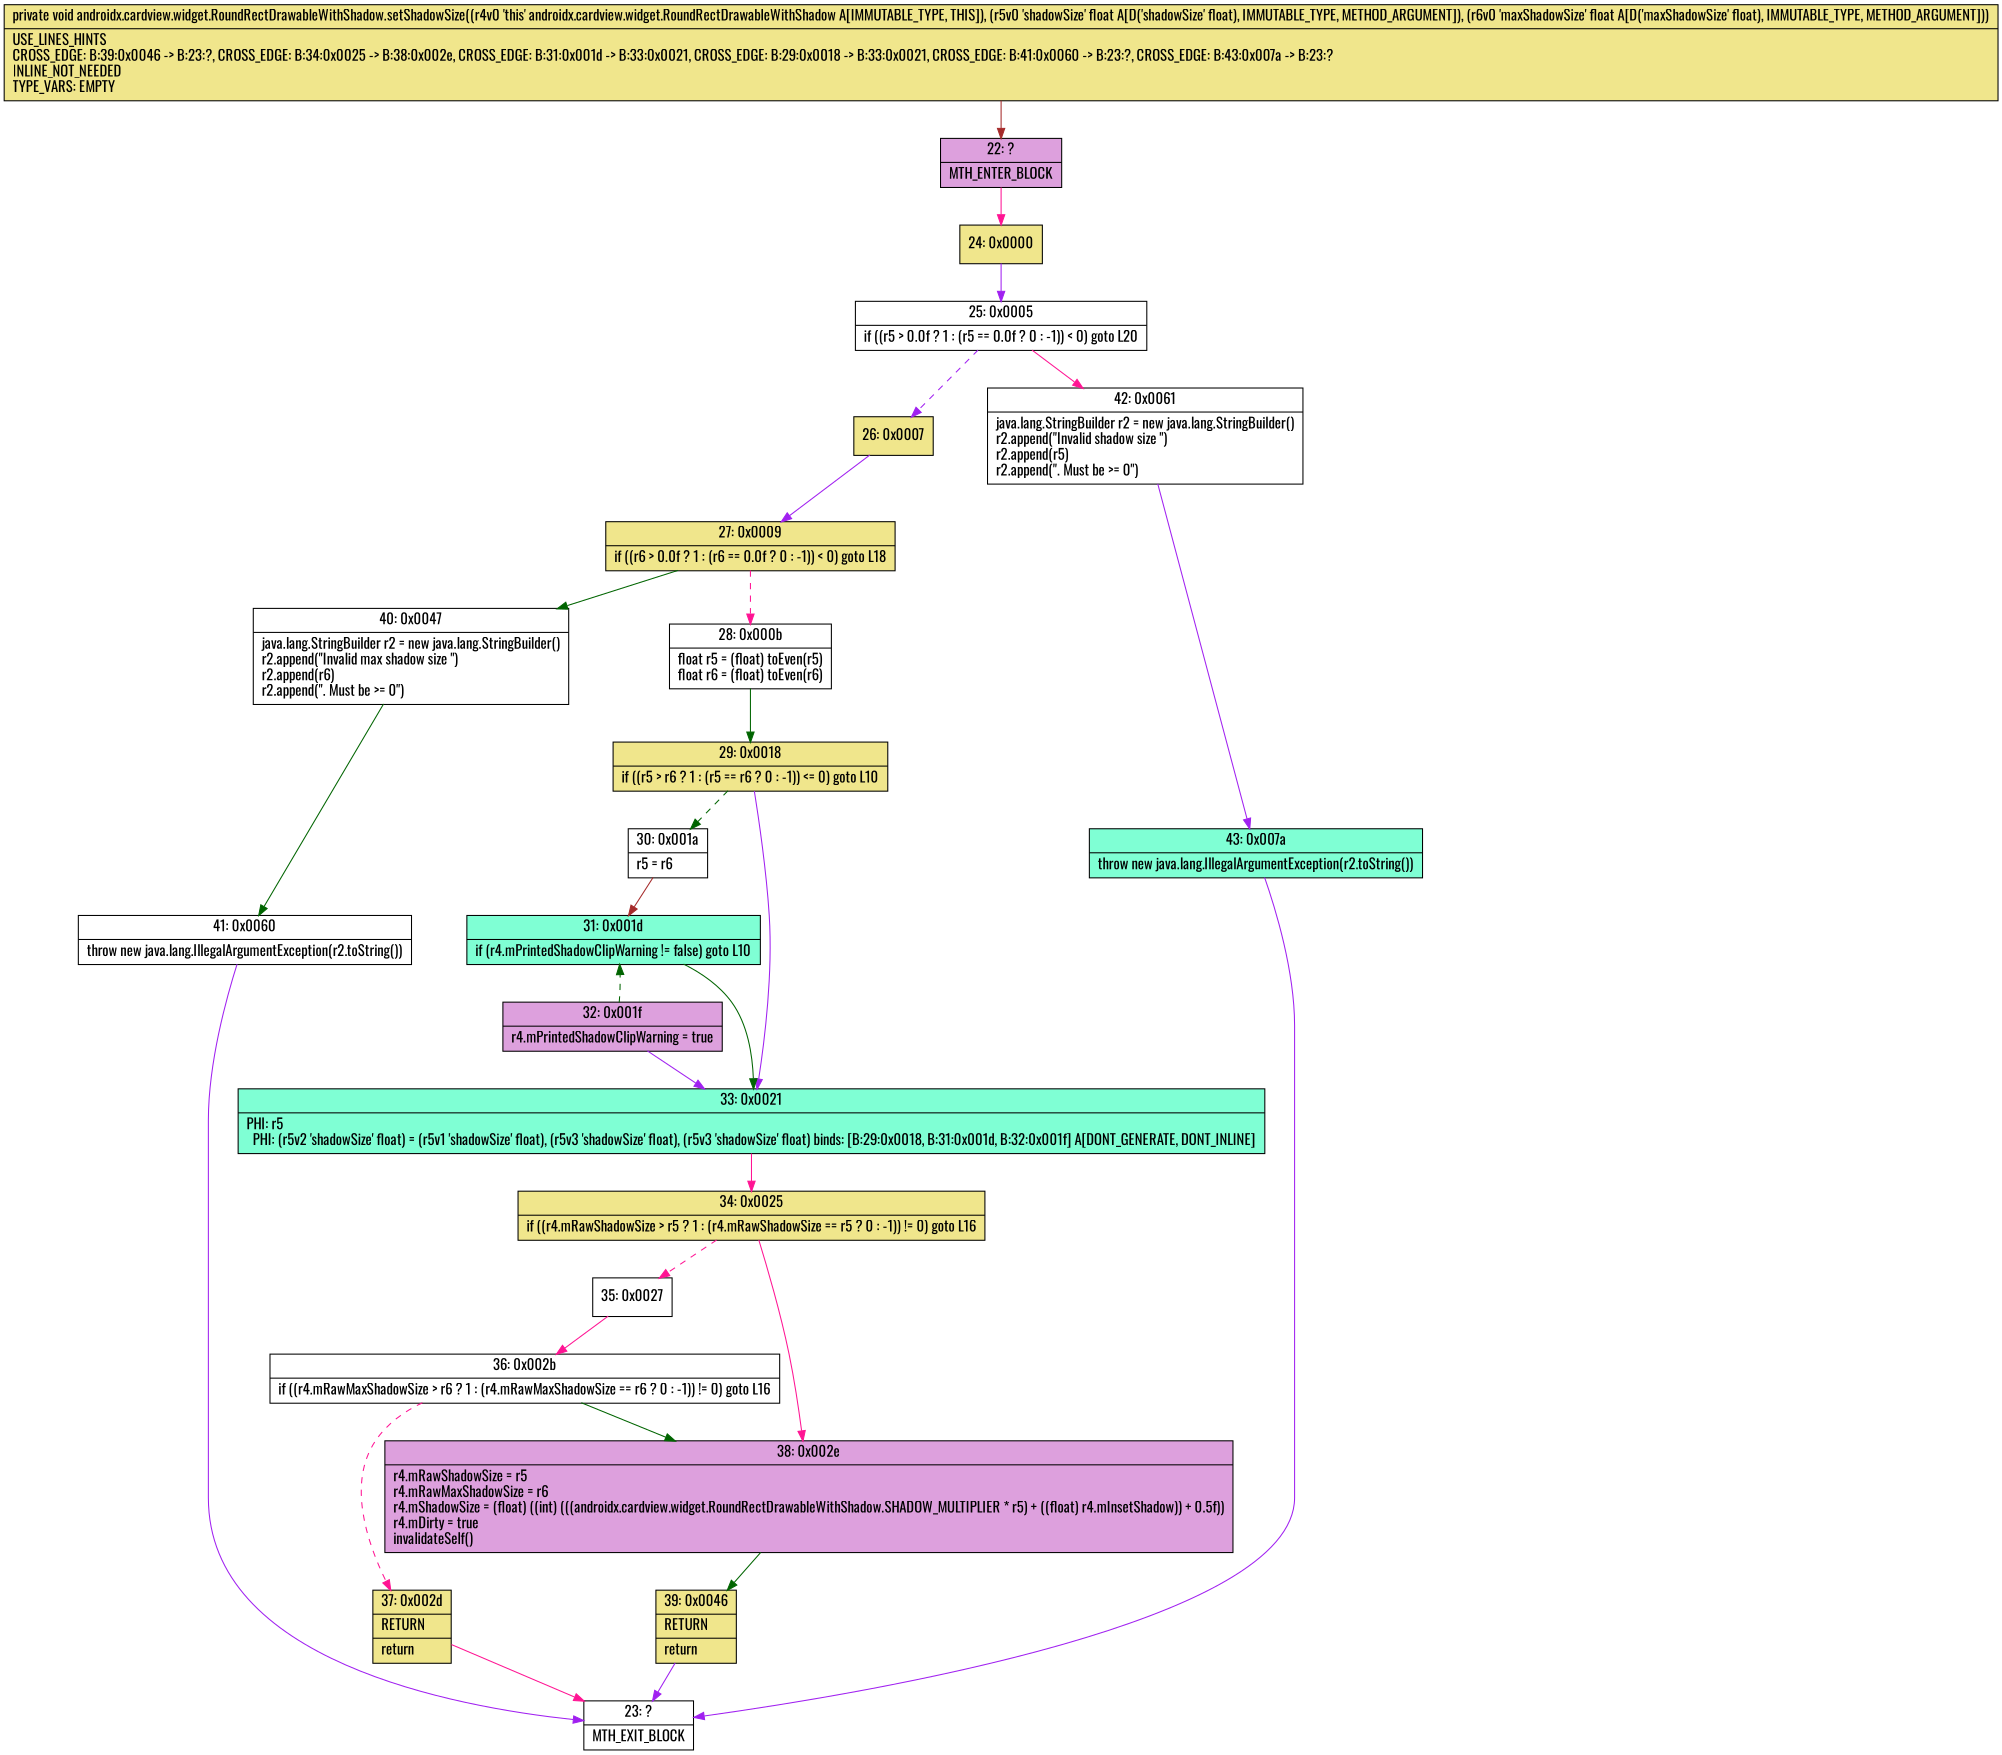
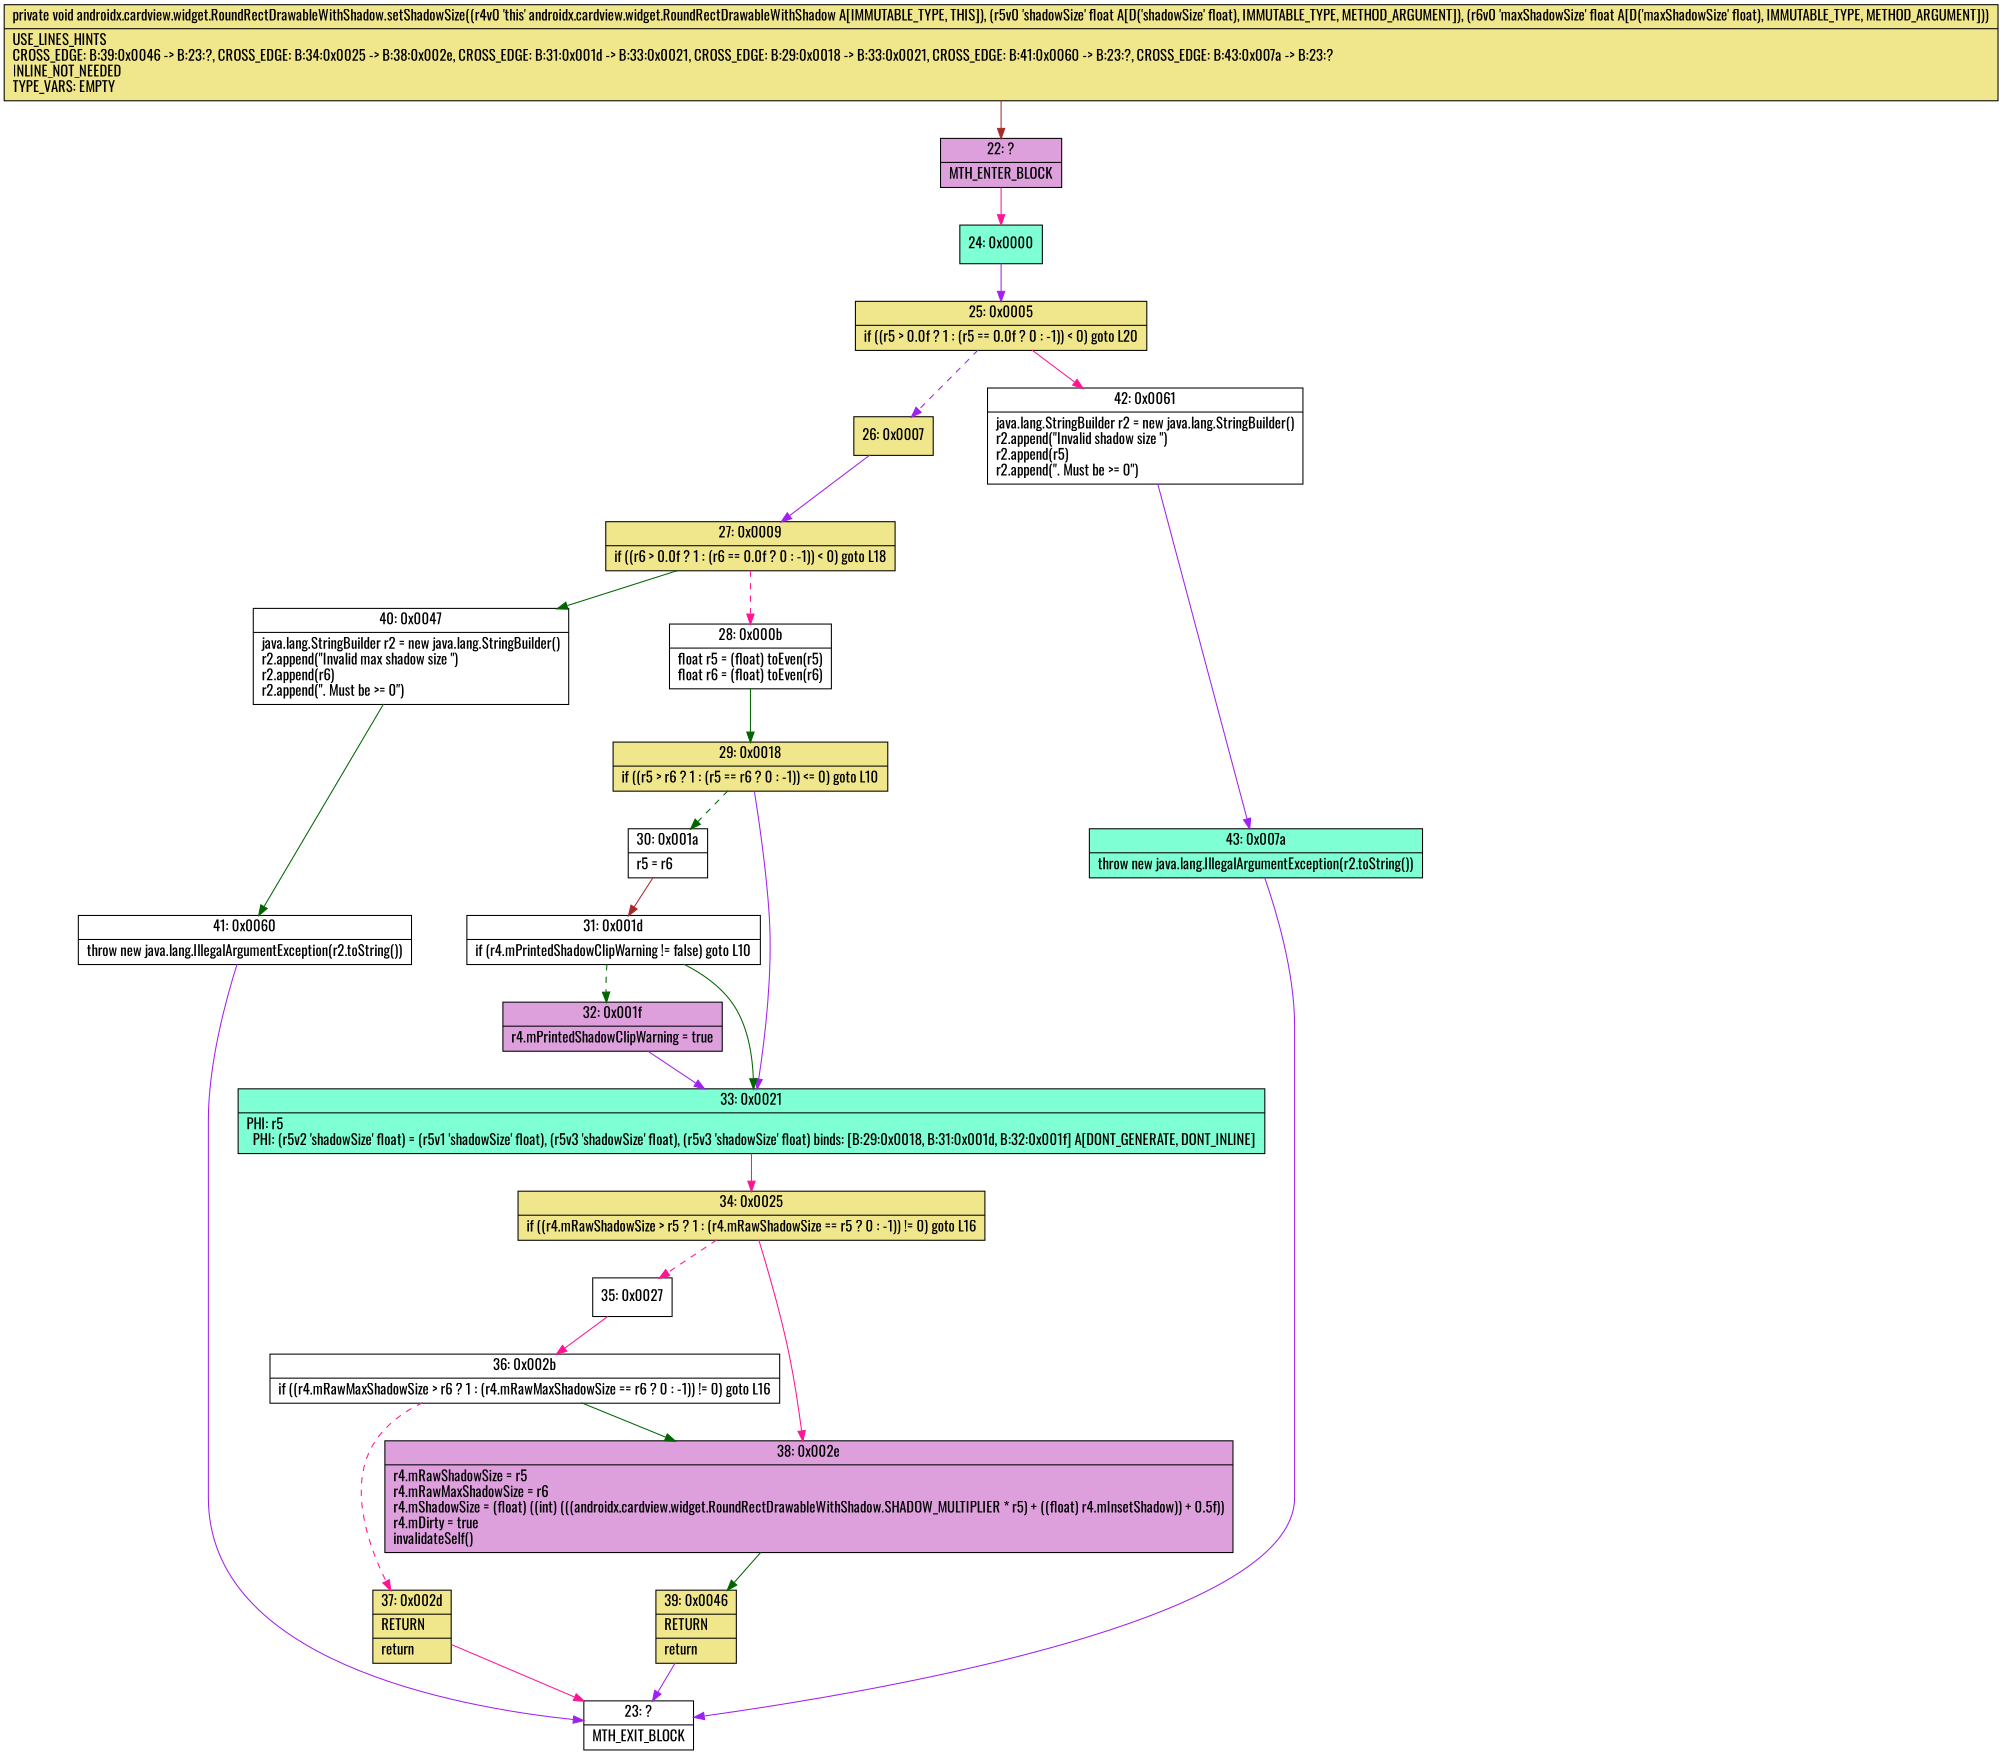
(1001, 244) -> (1001, 244)
(1001, 326) -> (1001, 326)
(614, 940) -> (614, 940)
(620, 989) -> (606, 978)
